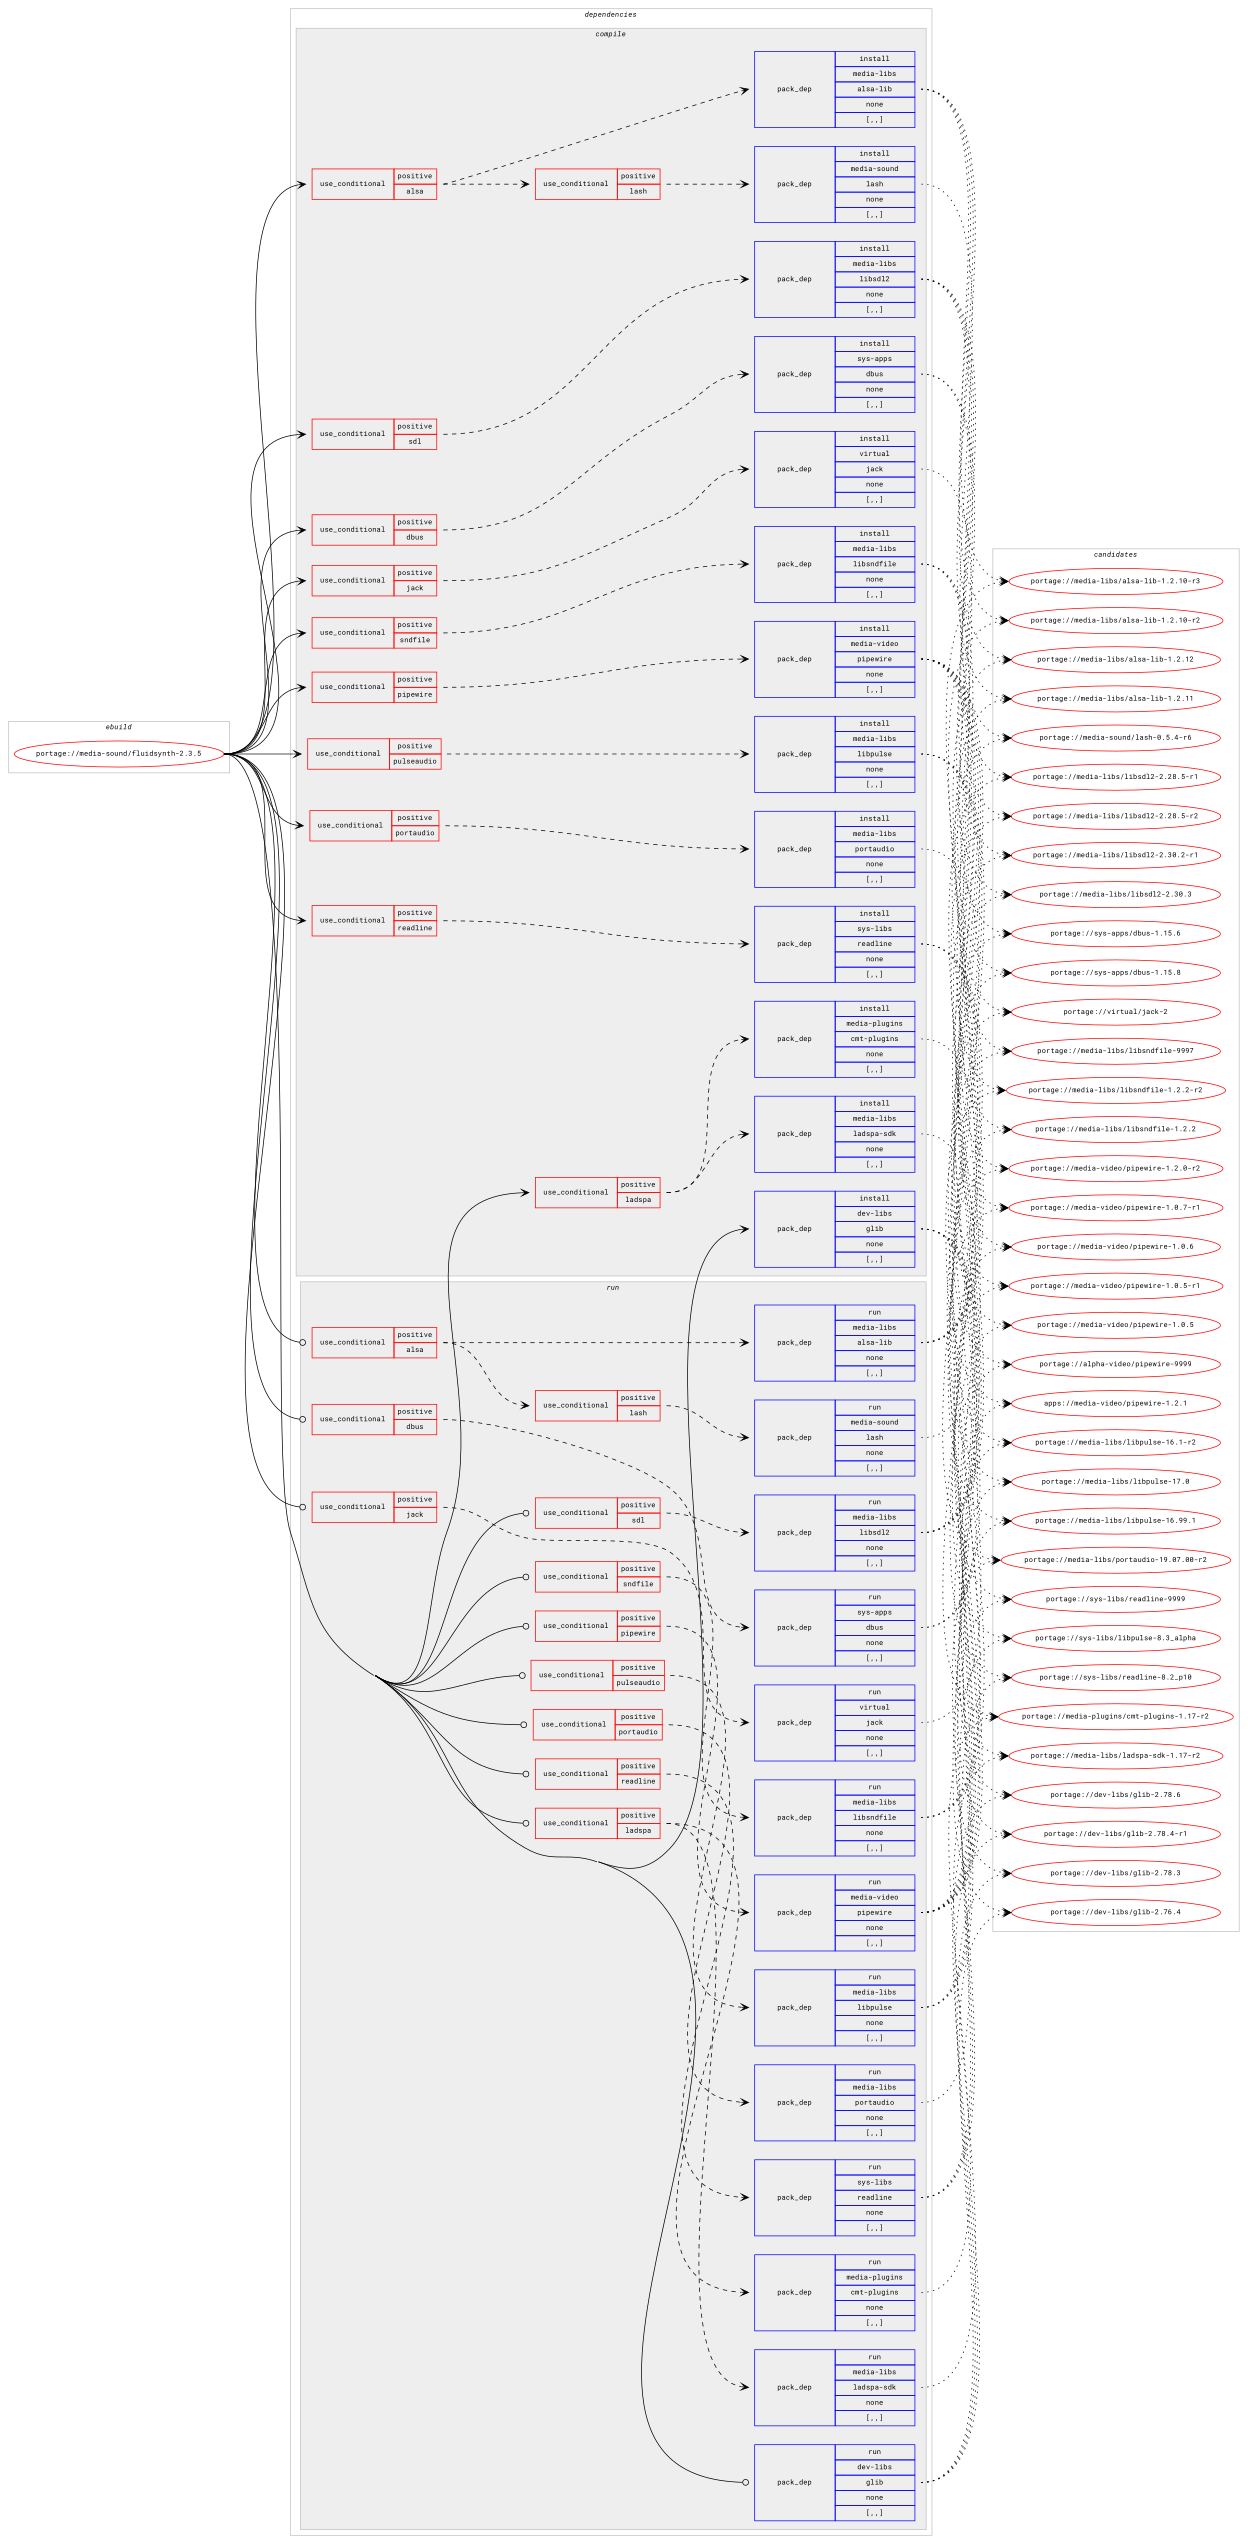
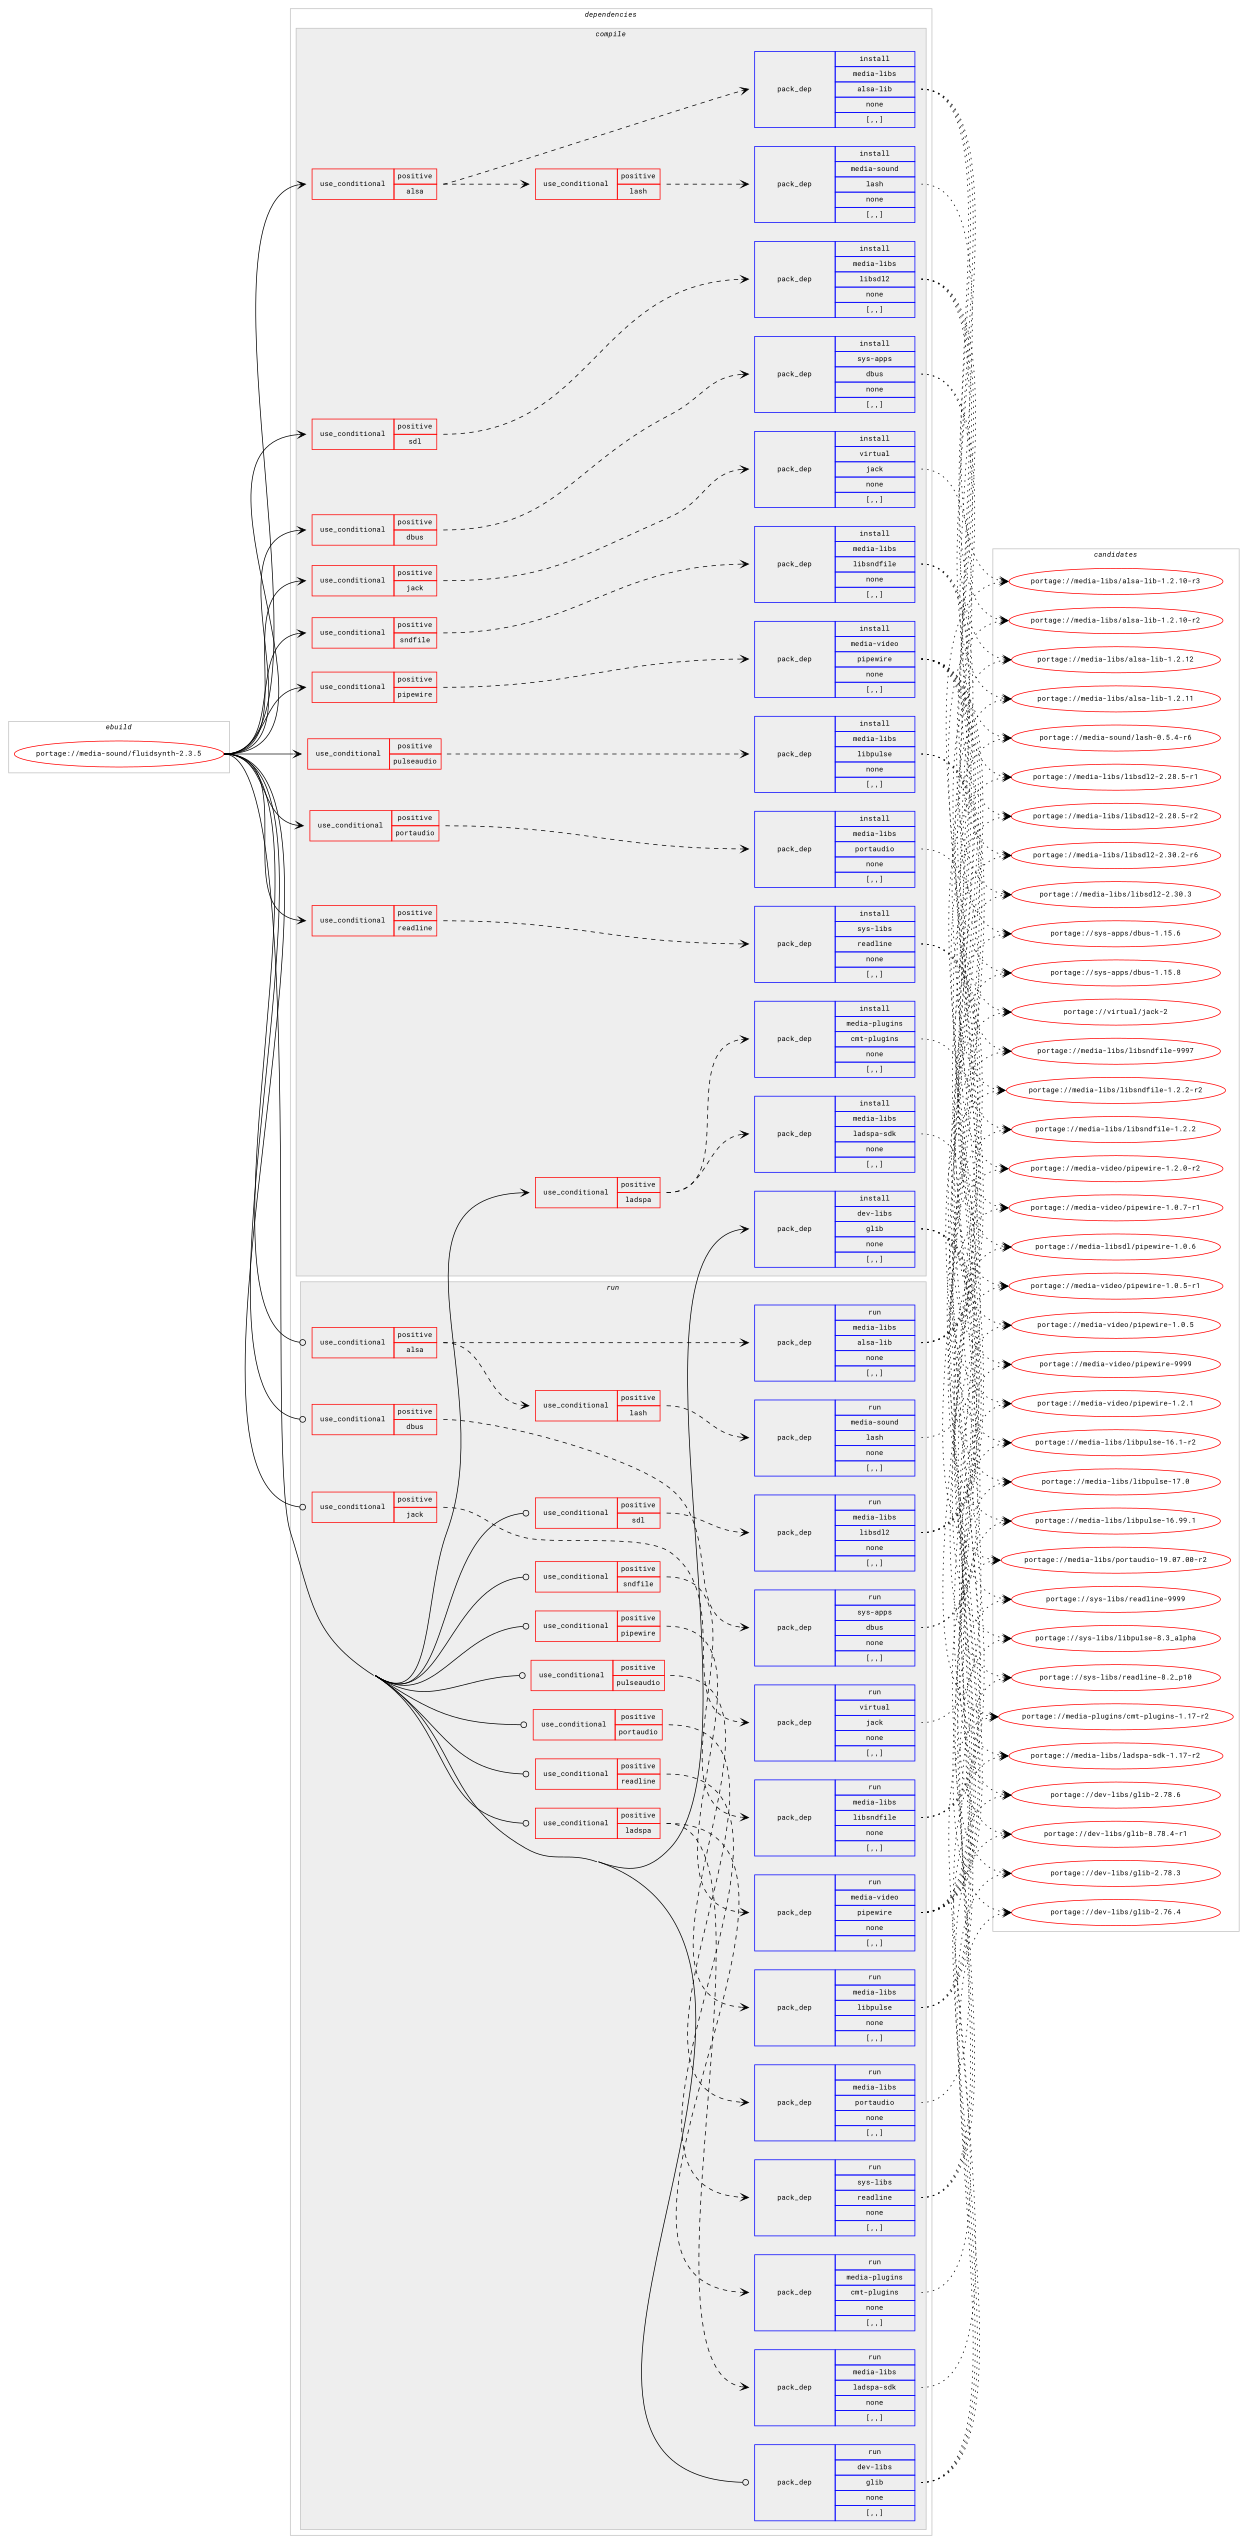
(1116, 856) -> (1116, 856)
(1116, 1247) -> (1116, 1247)
(1116, 1364) -> (1116, 1364)
(1116, 1404) -> (1116, 1404)
(1116, 1834) -> (1116, 1834)
